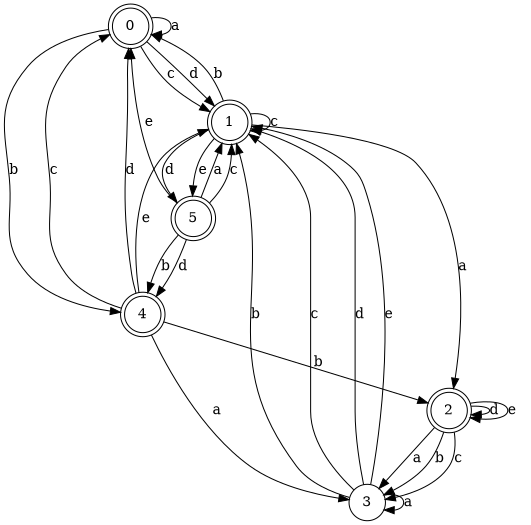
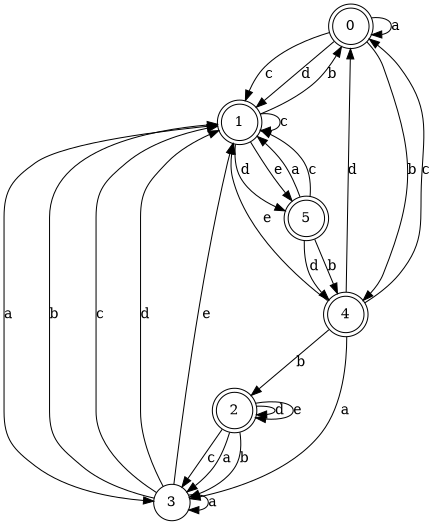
(143, 135) -> none
(432, 185) -> (4, 278)
